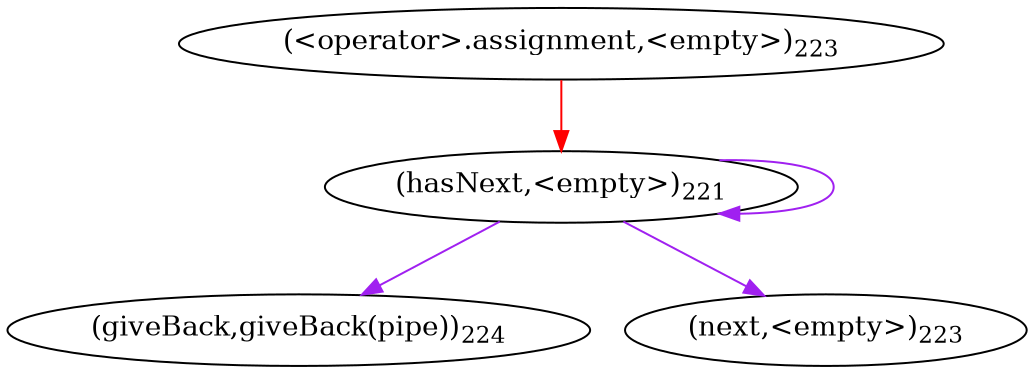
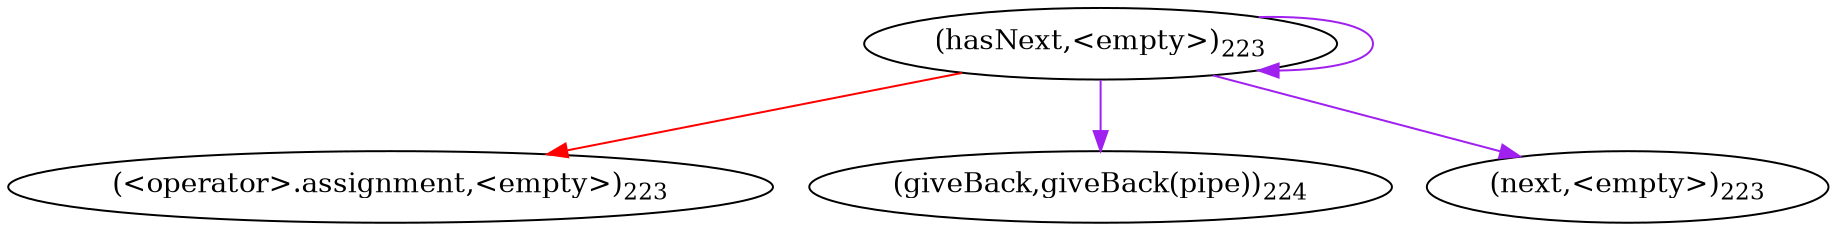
(561, 106) -> (765, 112)
(705, 184) -> (1244, 41)
